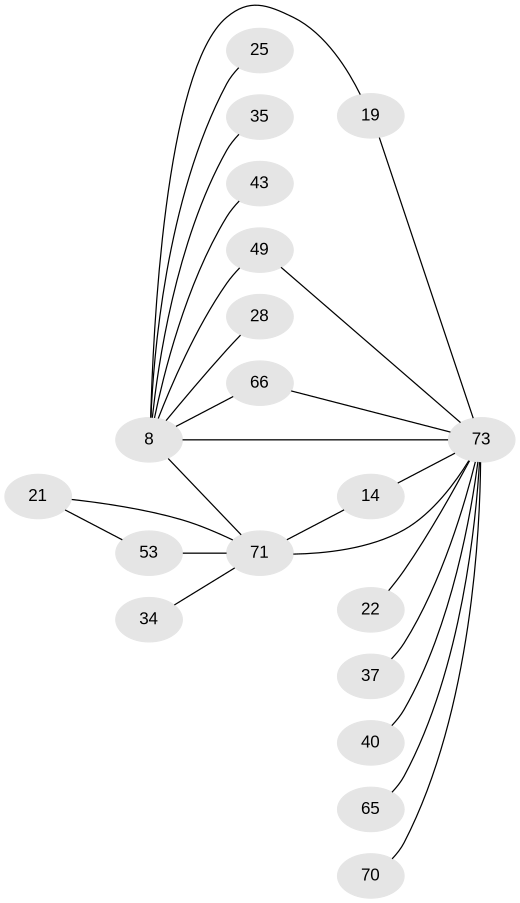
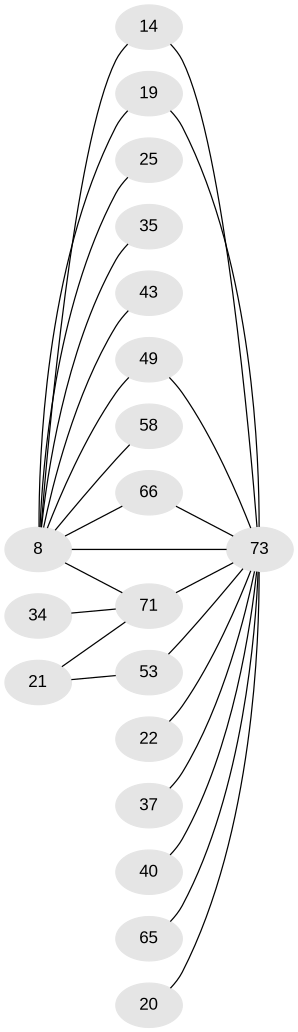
(260, 317) -> (149, 426)
(315, 525) -> (83, 184)
(205, 553) -> (206, 612)
(371, 876) -> (149, 1005)
